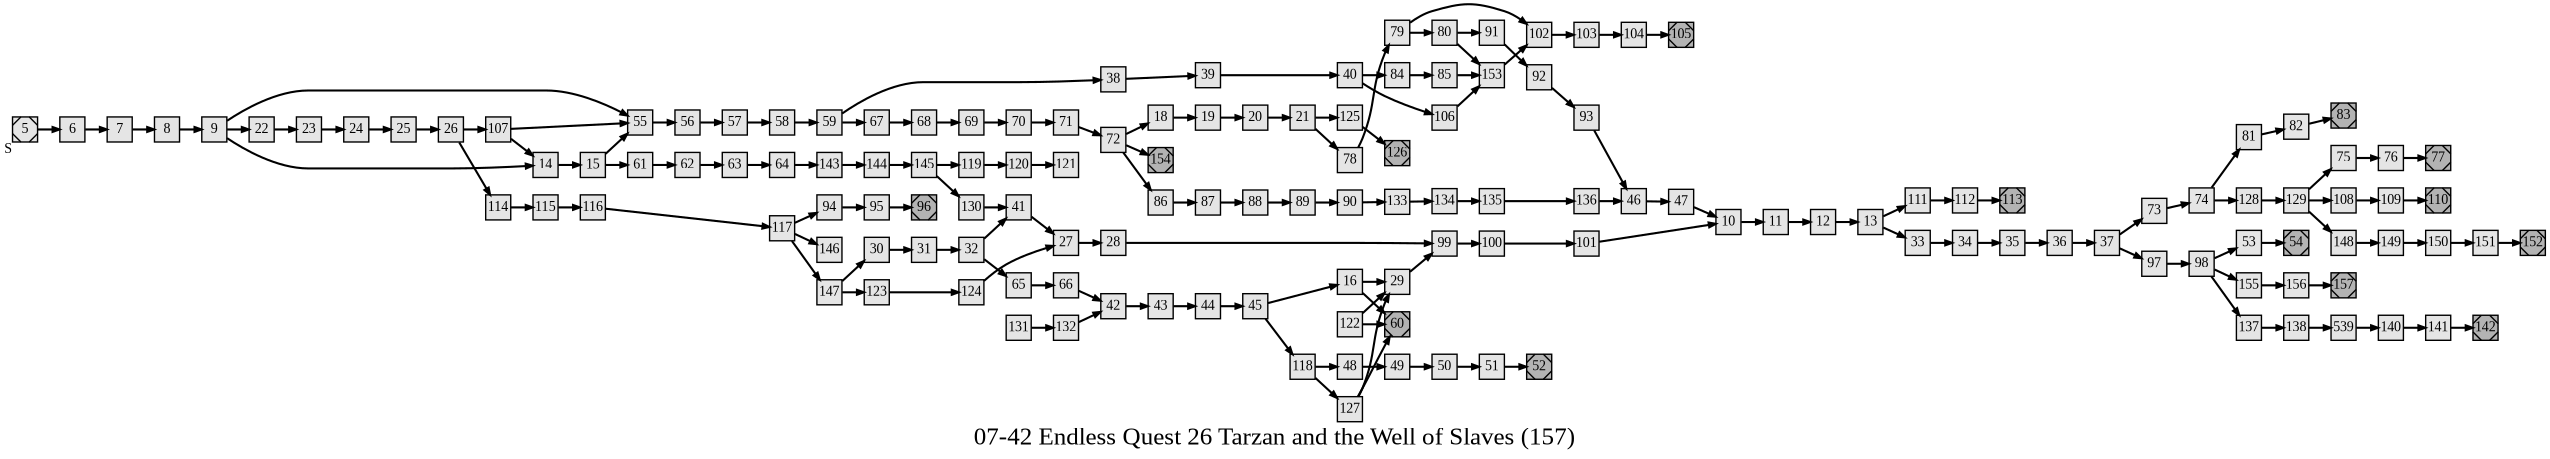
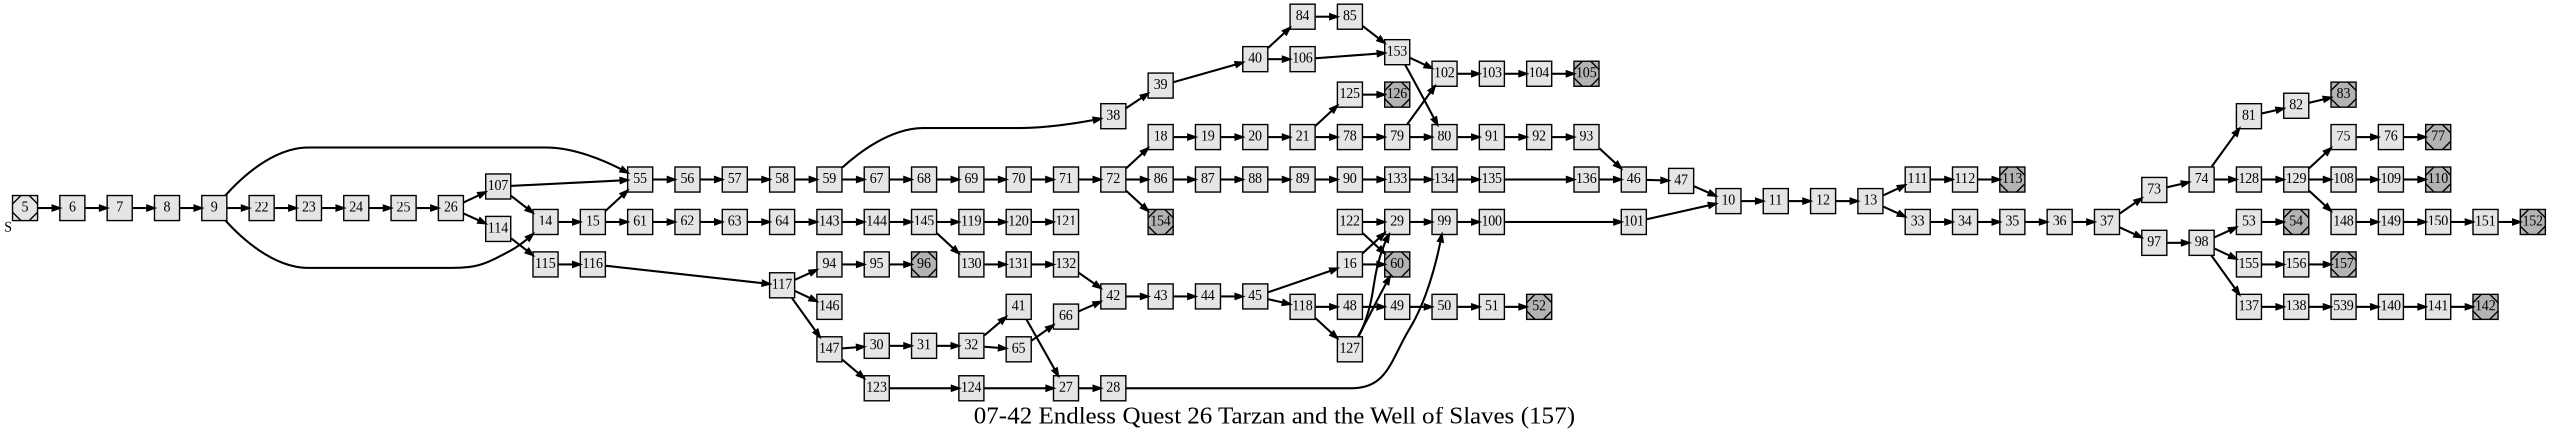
(1466, 51) -> (1420, 91)
(991, 207) -> (991, 264)
